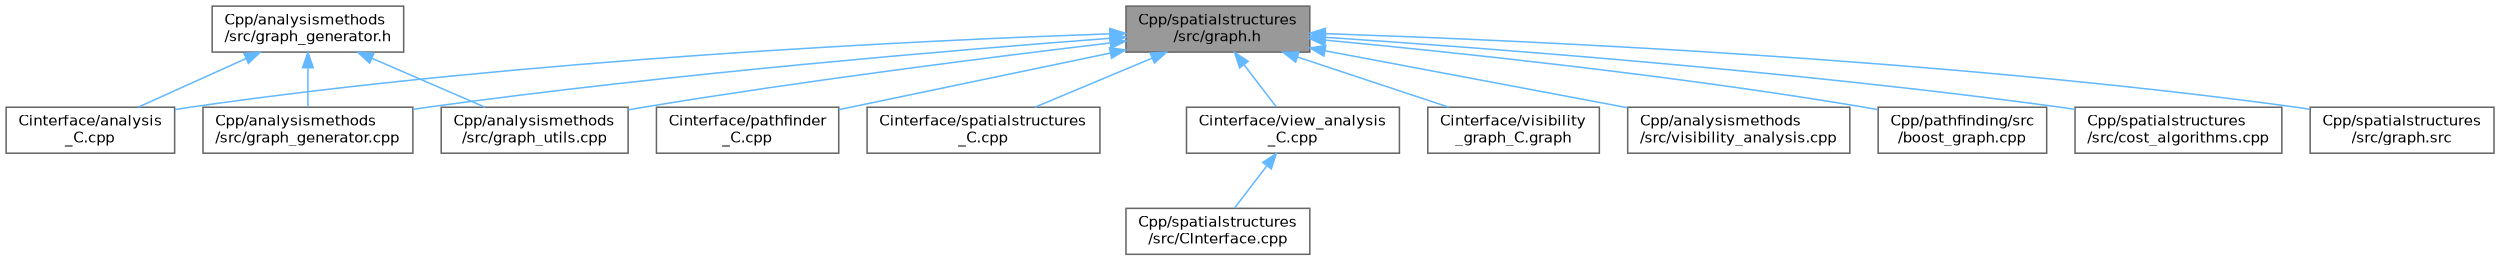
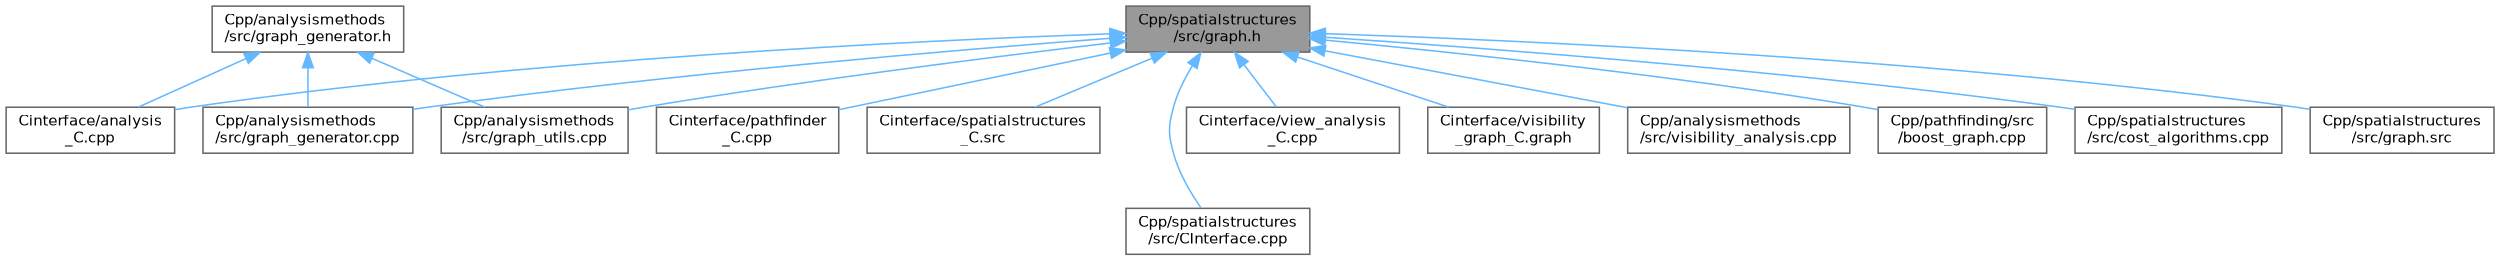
(984, 130) -> (984, 130)
(1251, 187) -> (1170, 138)
